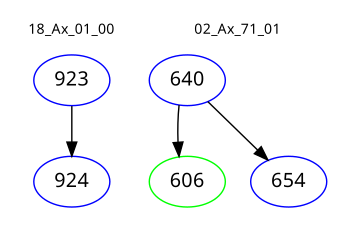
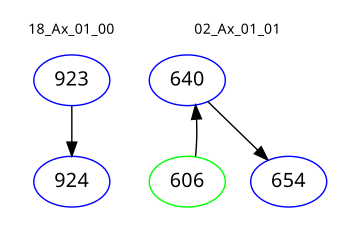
(238, 30) -> (238, 30)
(178, 124) -> (197, 138)
